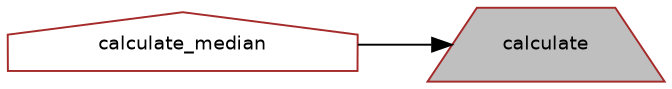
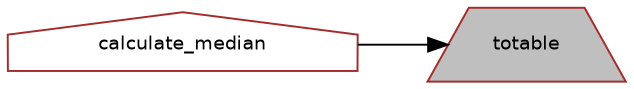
(546, 45) -> (527, 45)
